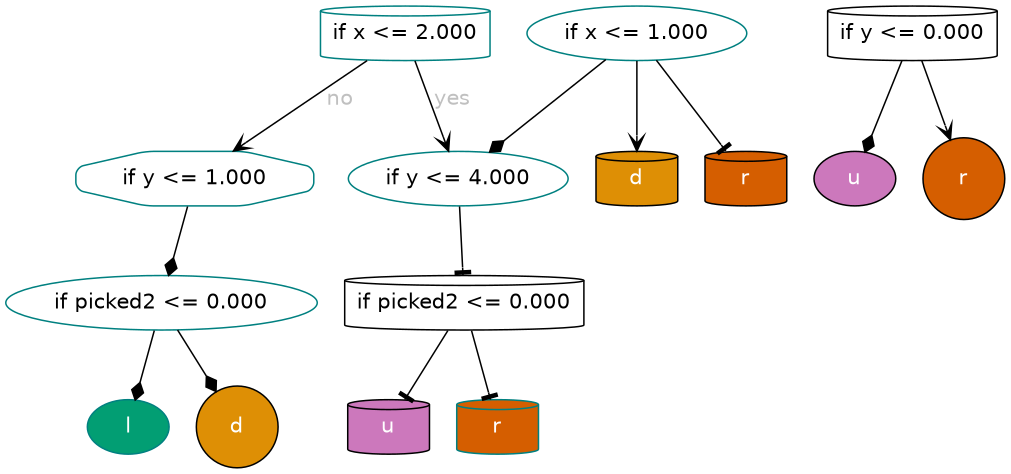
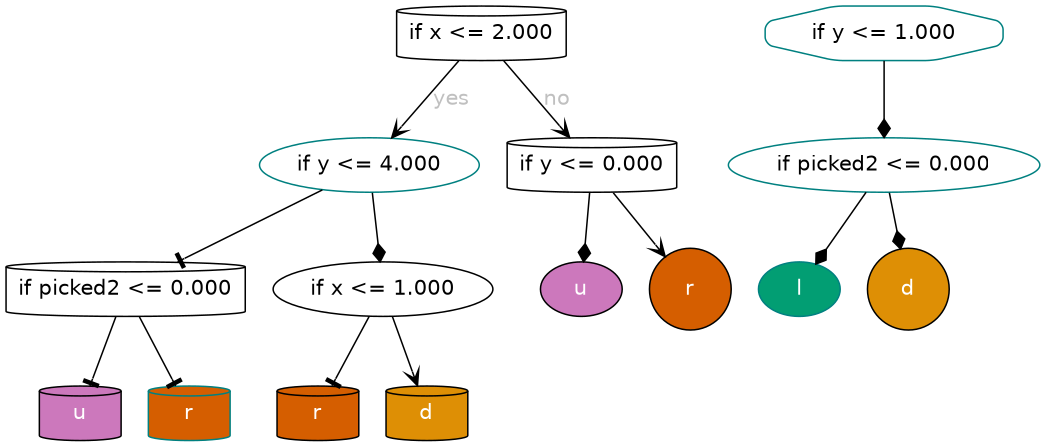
(405, 33) -> (481, 33)
(637, 33) -> (383, 289)
(555, 100) -> (375, 218)
(307, 102) -> (532, 93)
